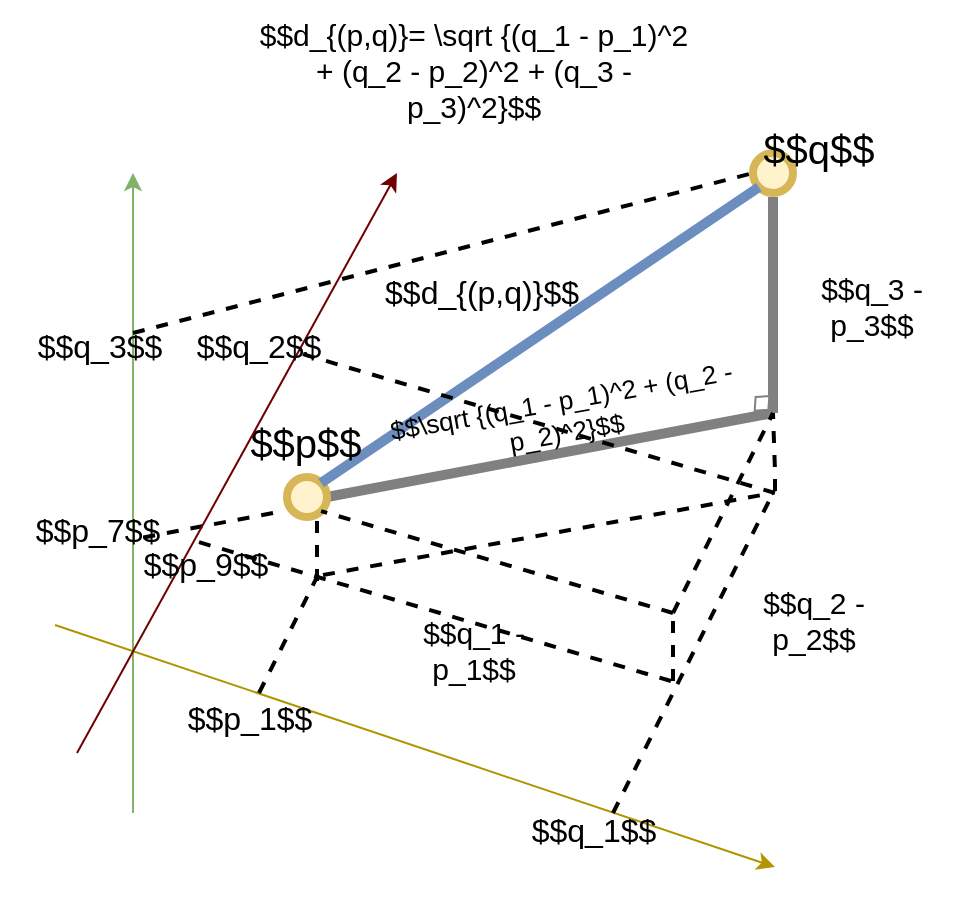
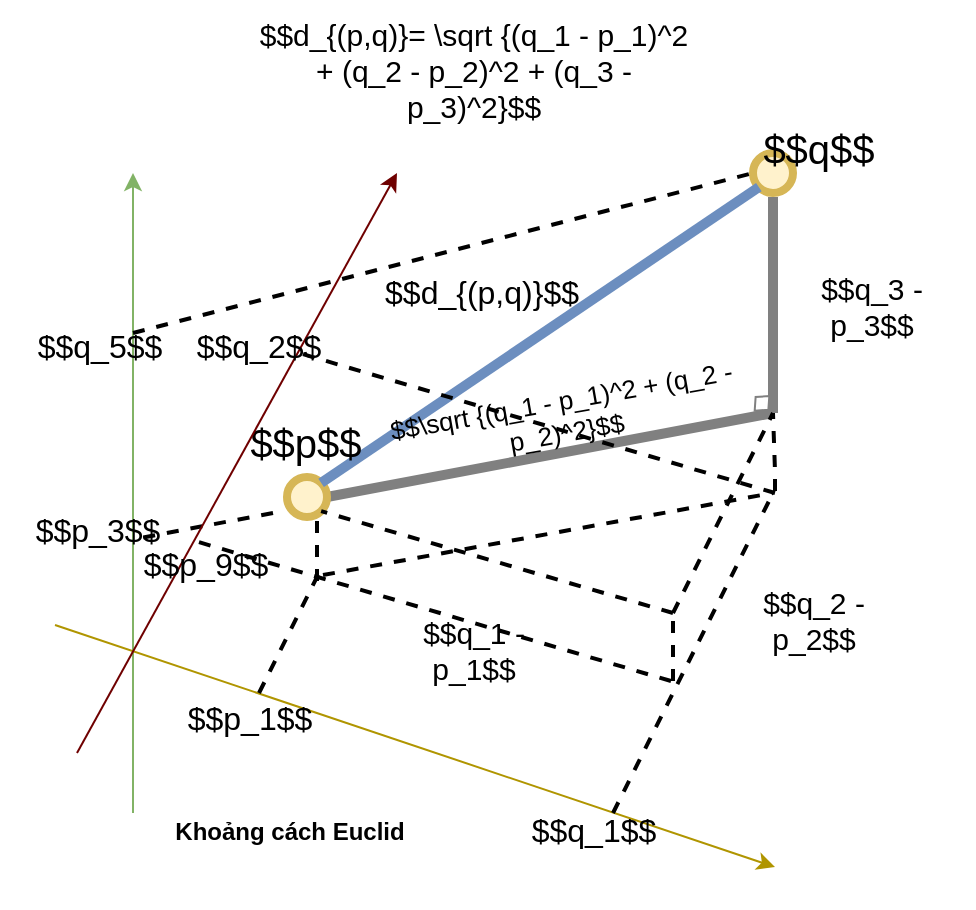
(101, 347) -> (101, 347)
(99, 531) -> (99, 531)
none -> (291, 833)
